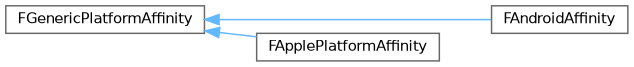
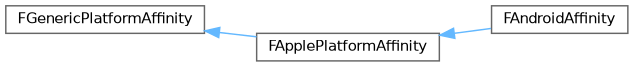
(355, 20) -> (473, 31)
